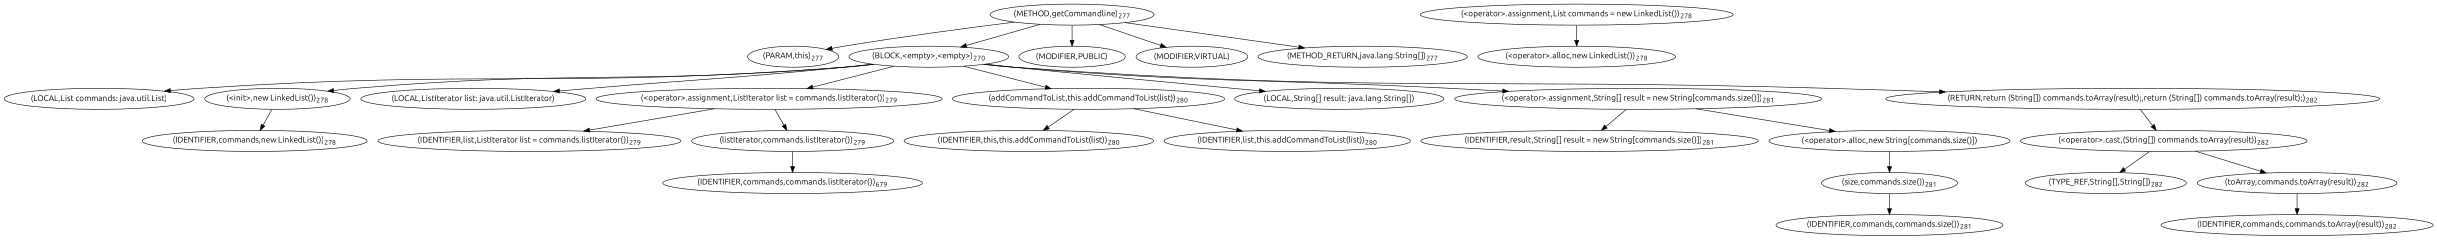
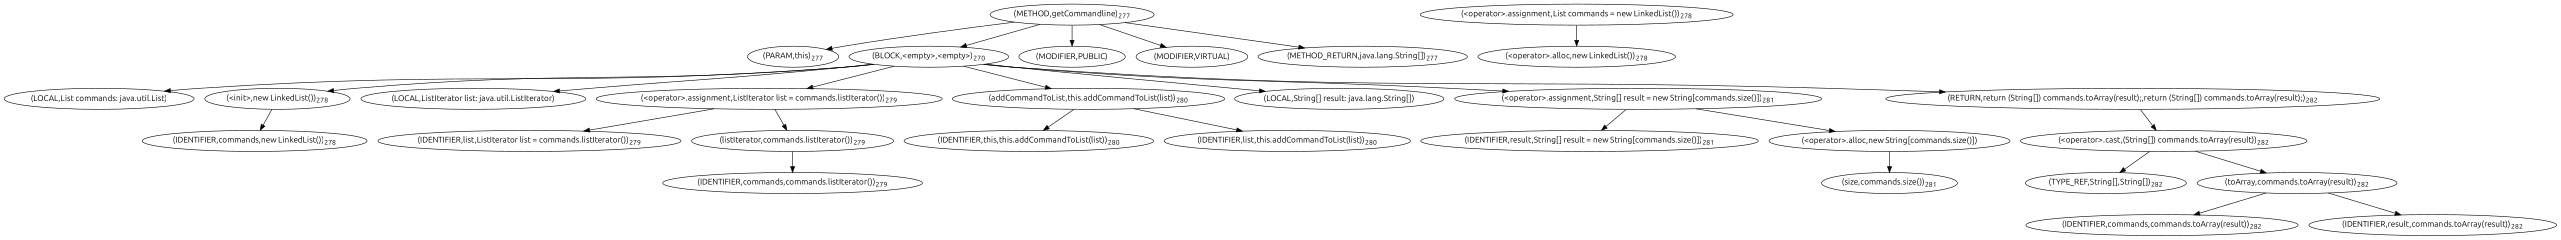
(882, 182) -> (882, 182)
(1890, 225) -> none
none -> (2433, 225)
